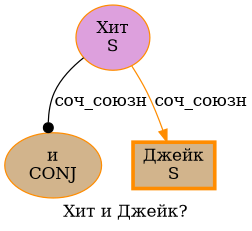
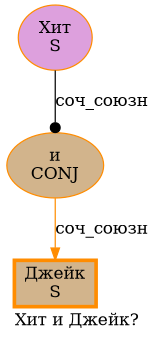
(149, 97) -> (55, 223)
